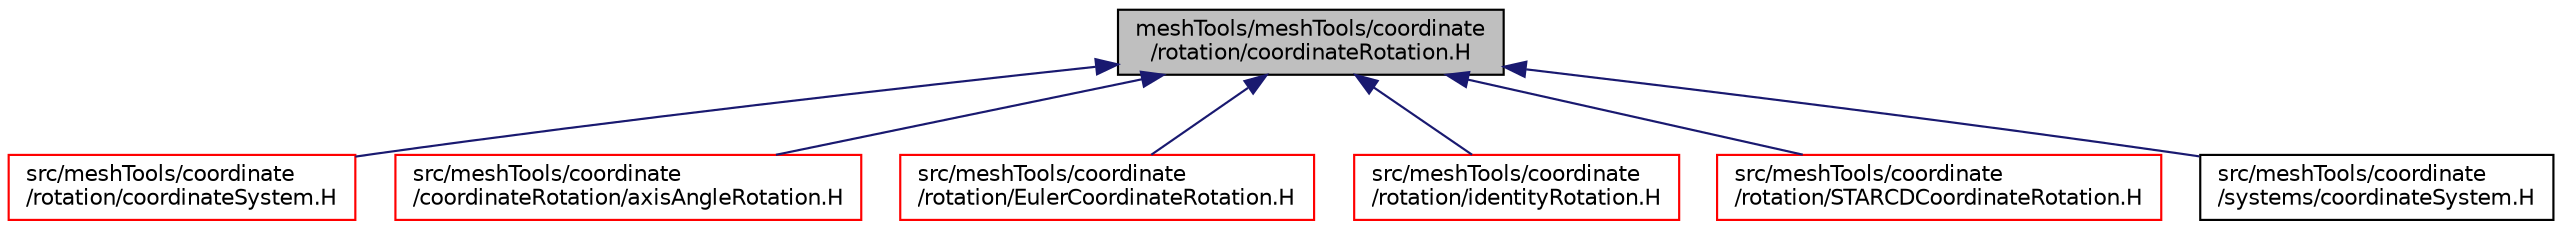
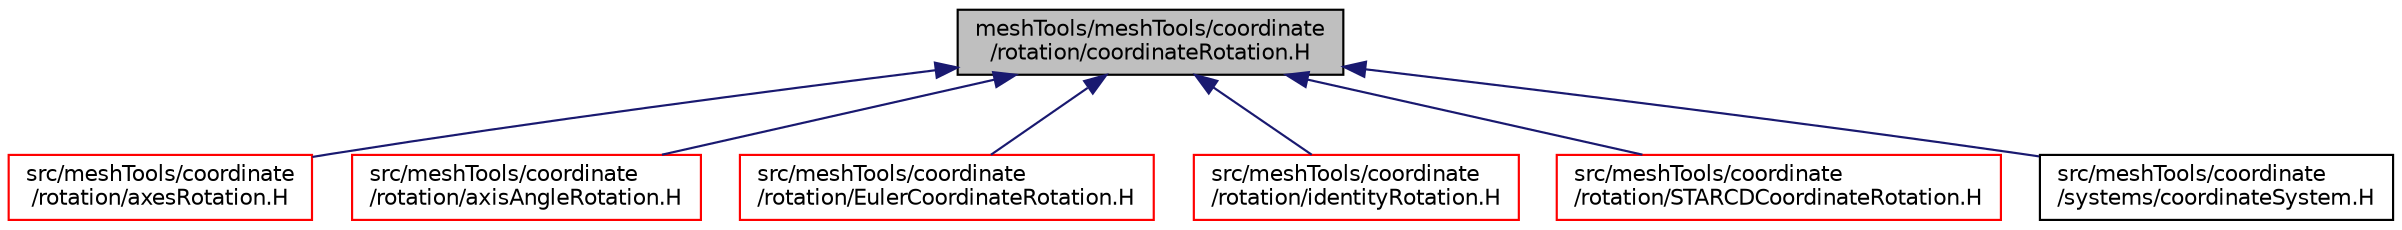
(182, 187) -> (160, 187)
(628, 187) -> (526, 187)
